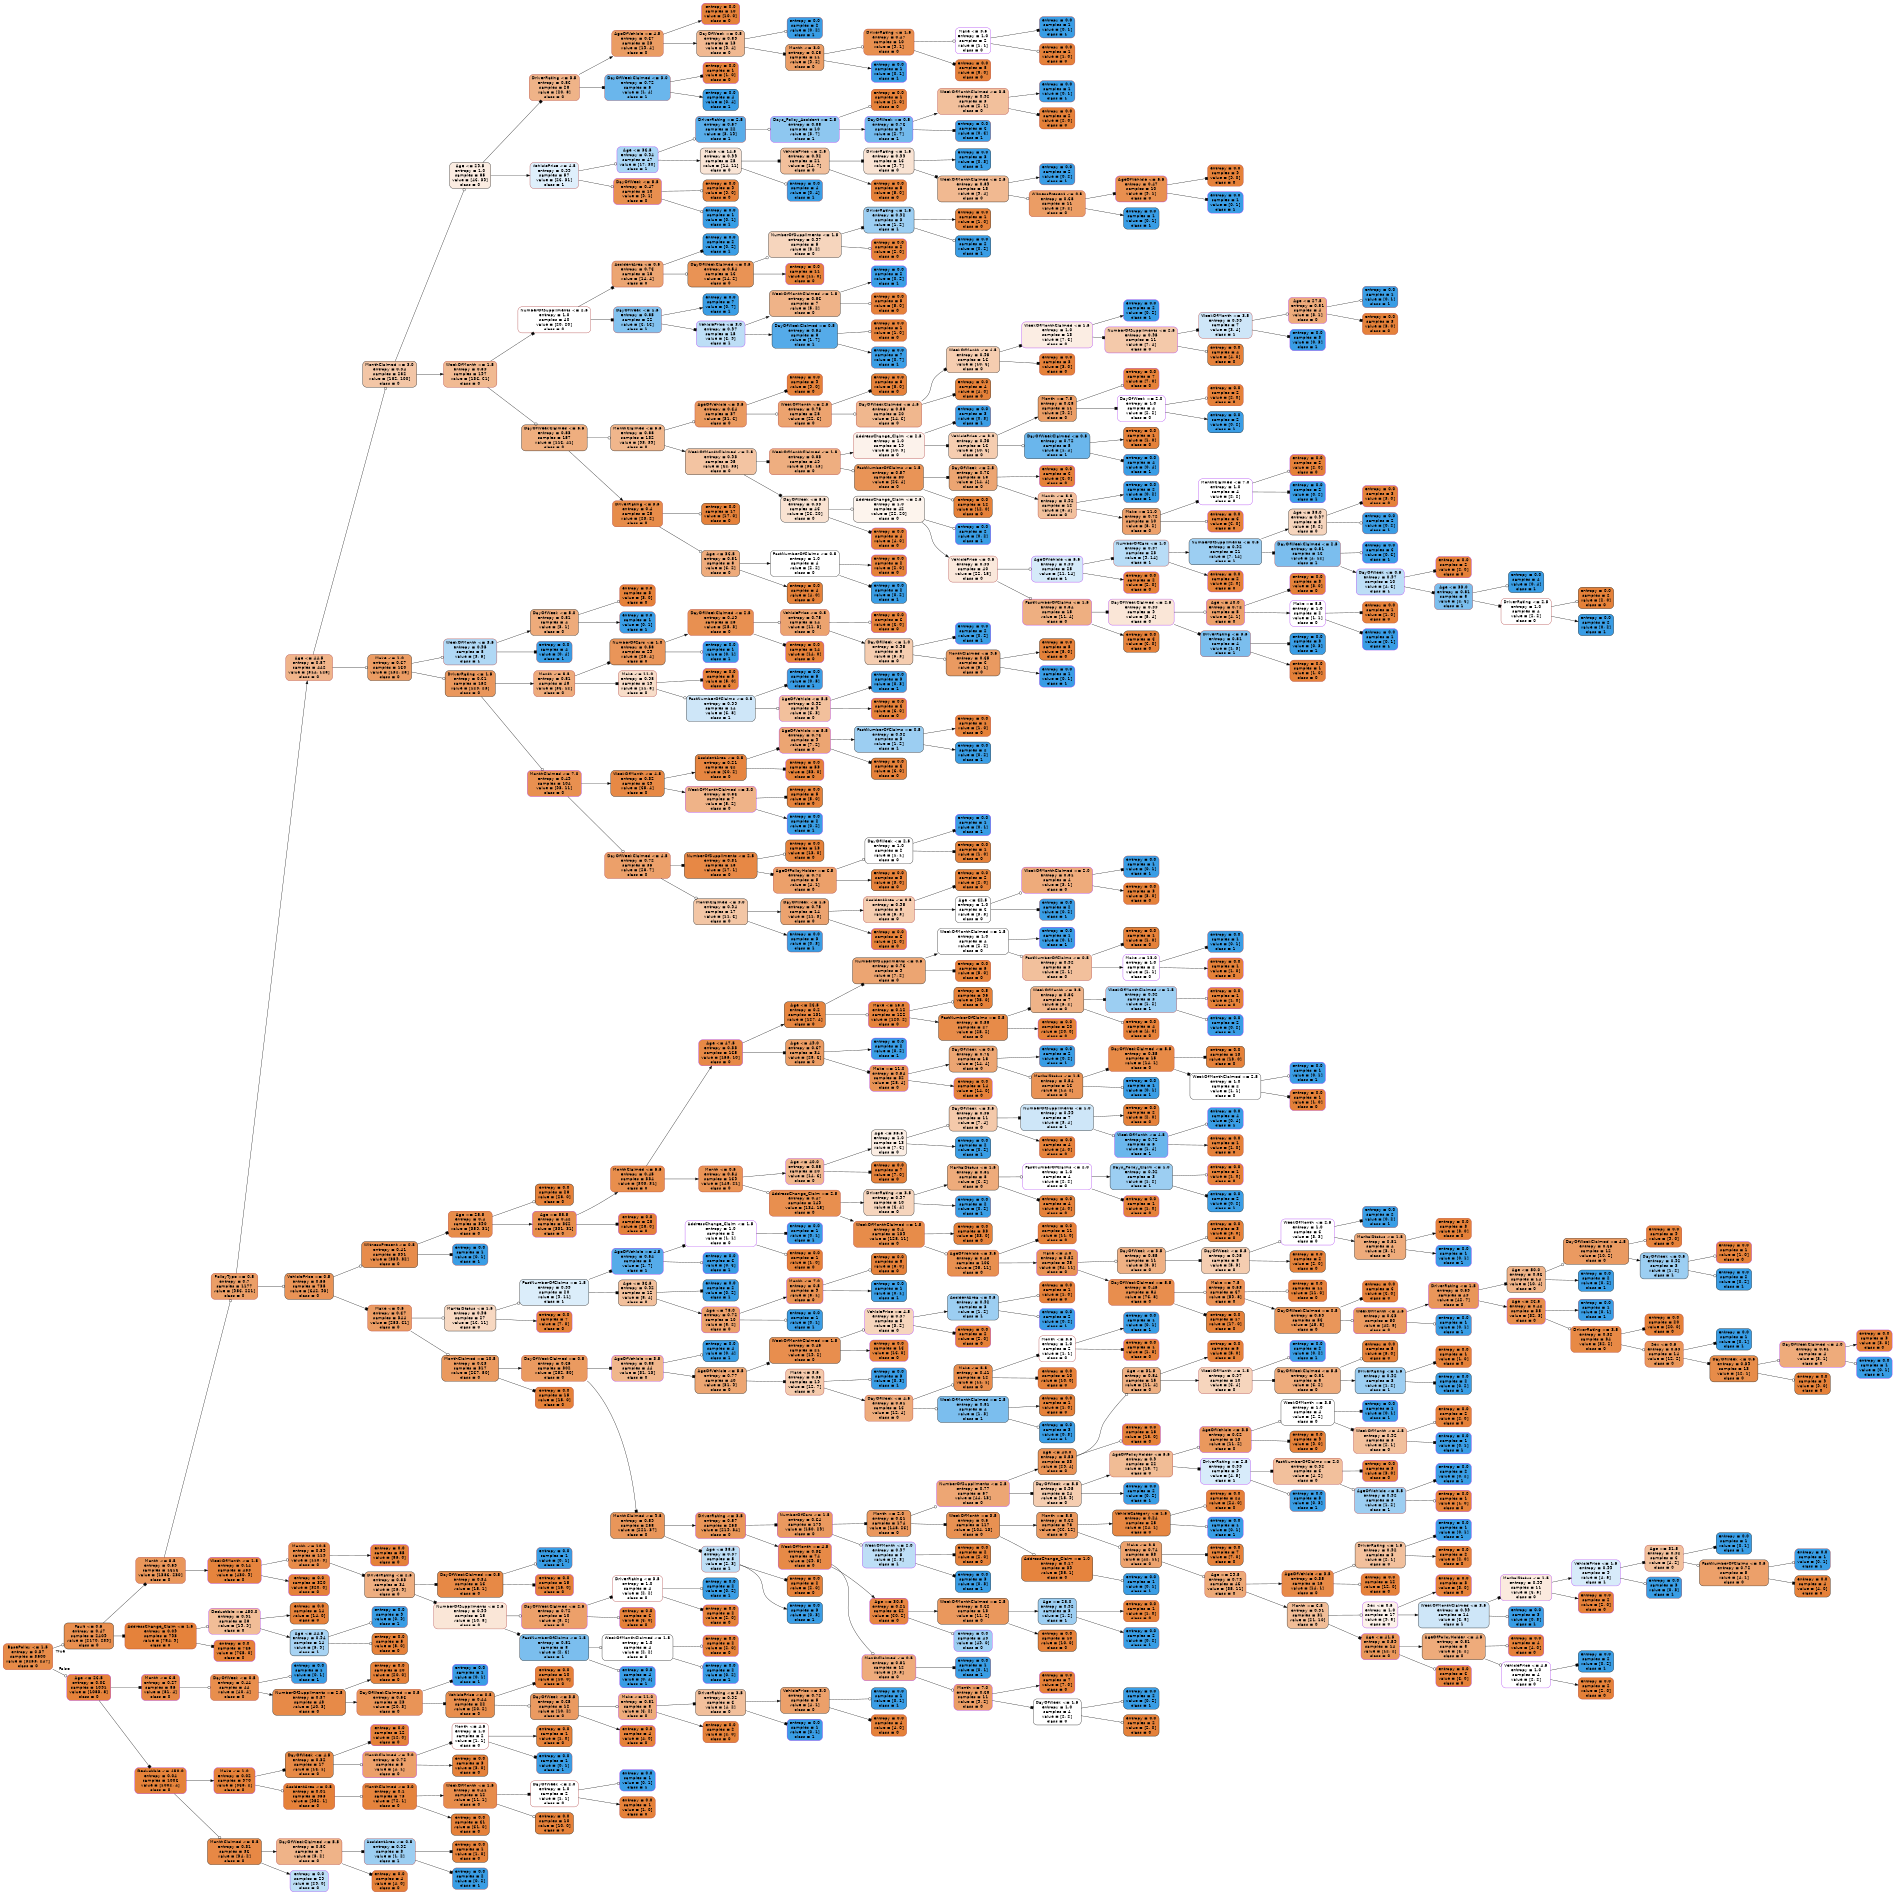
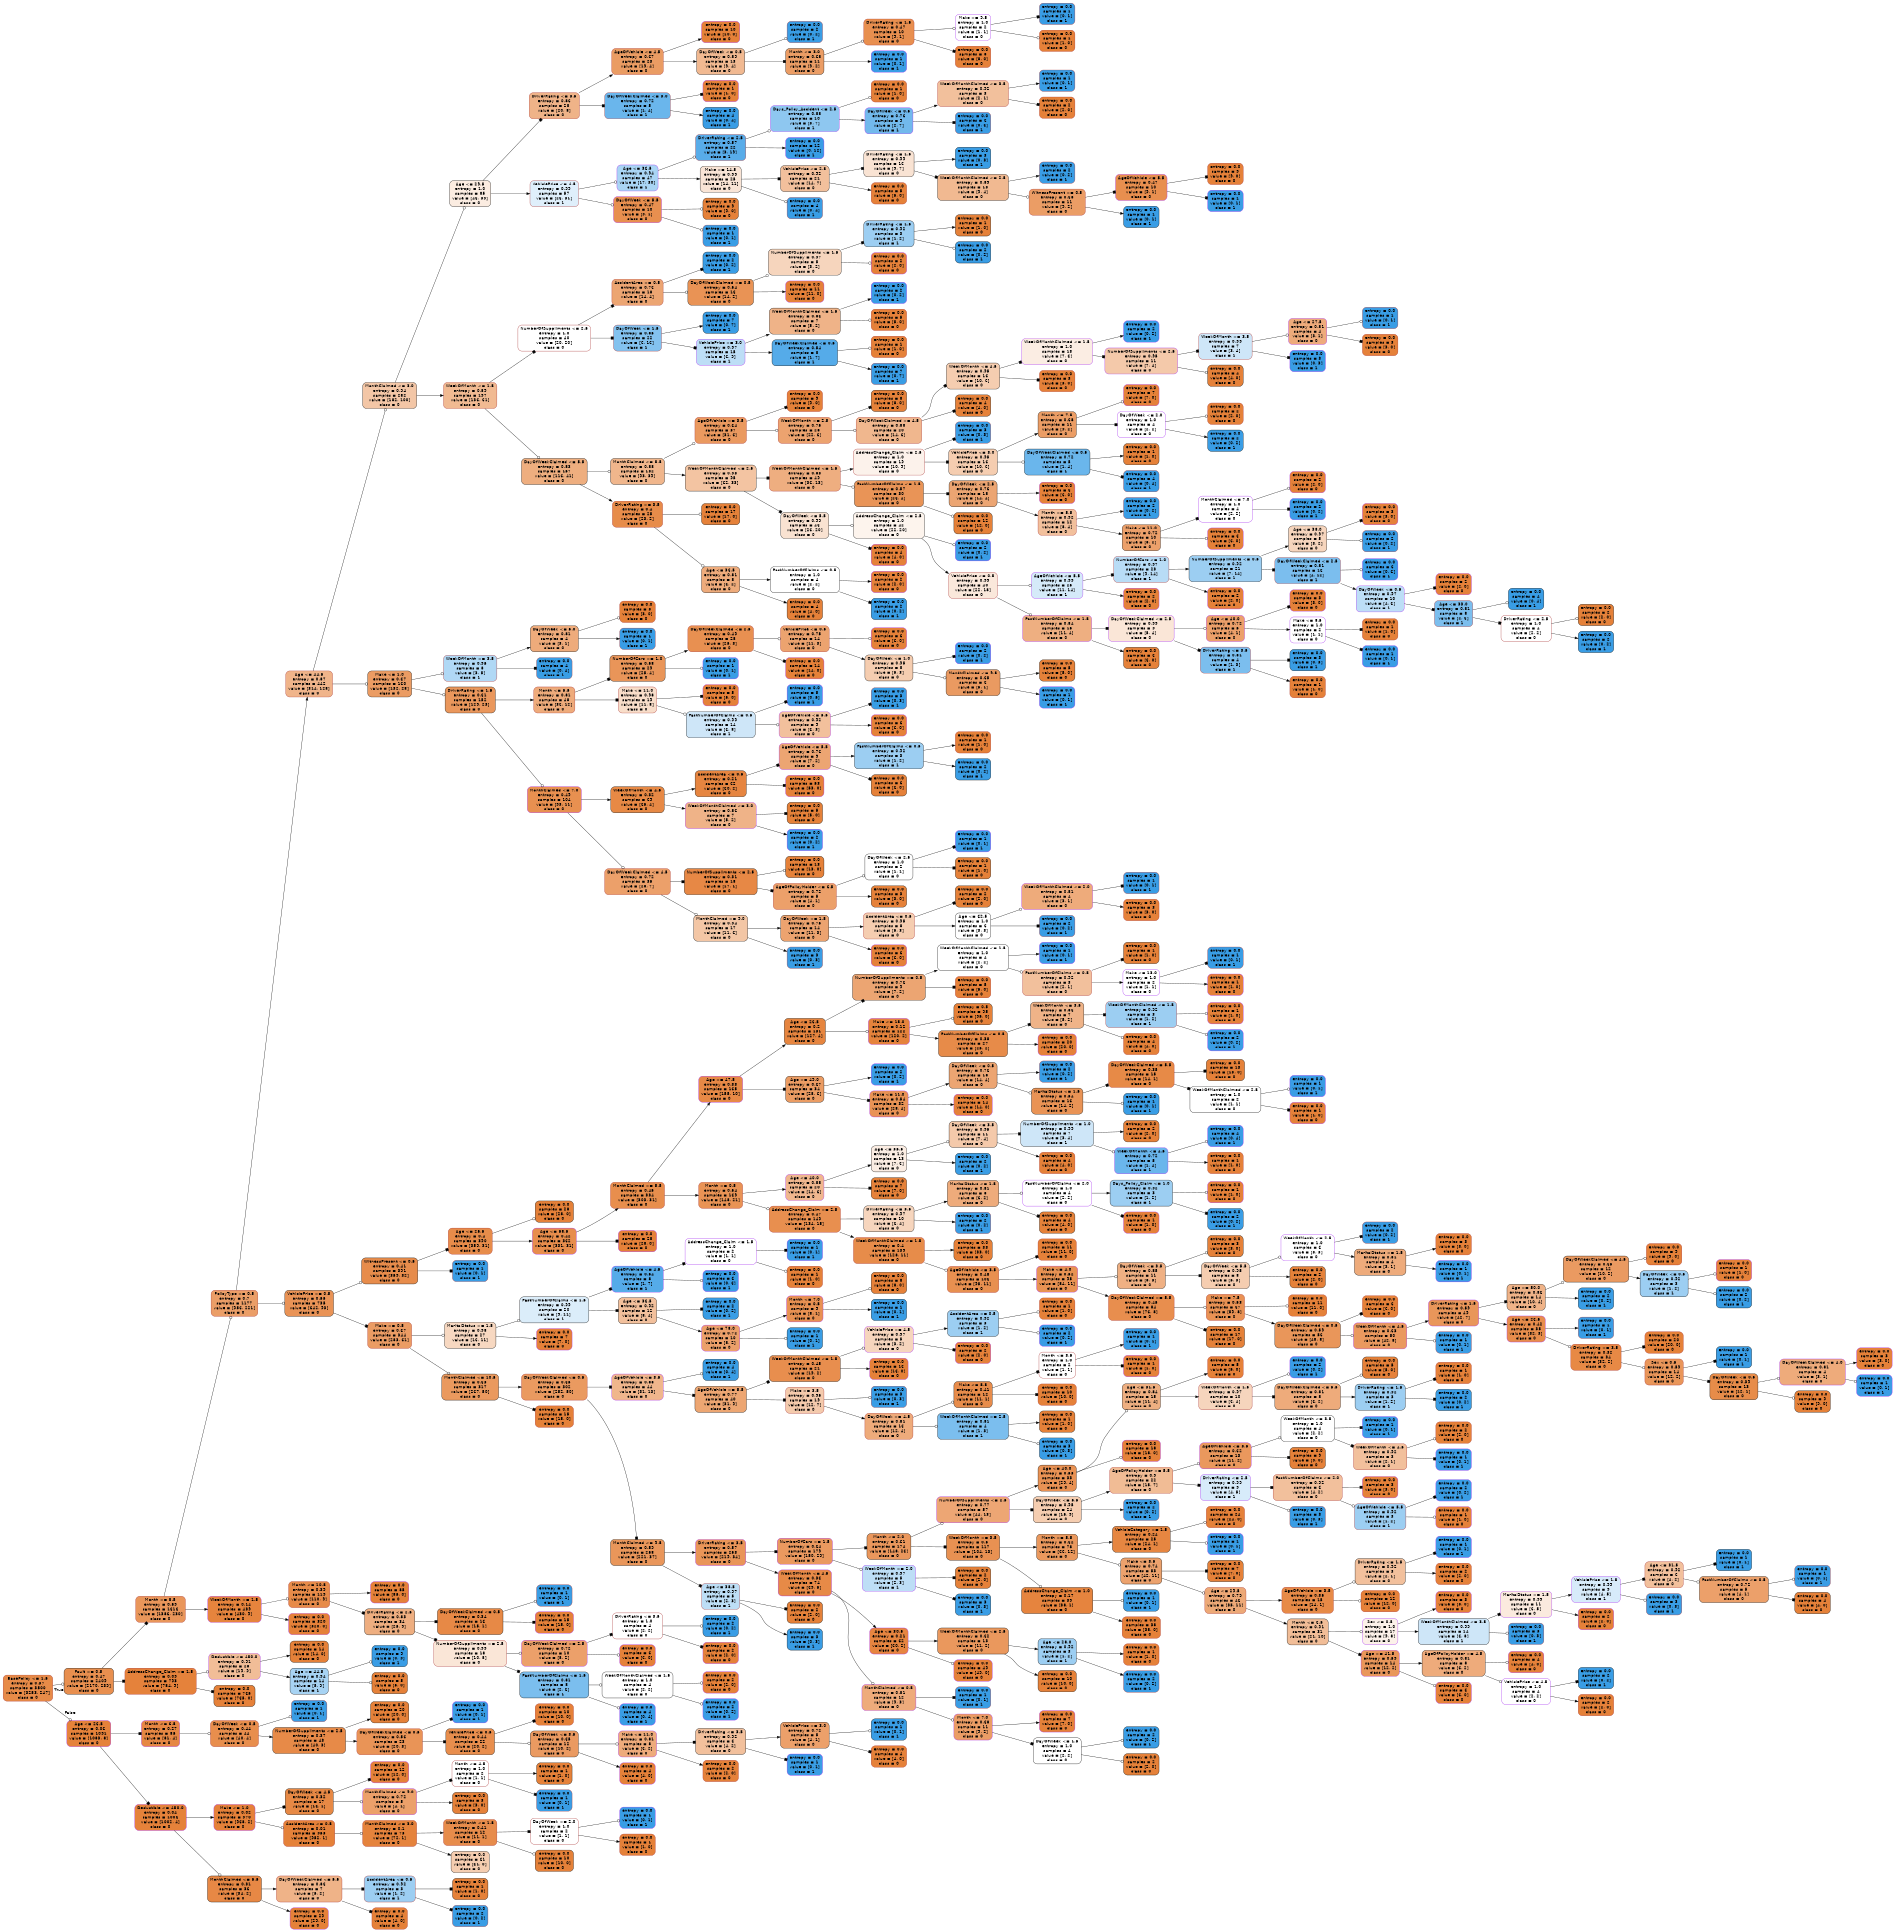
none -> (805, 148)
(805, 679) -> (805, 695)
(390, 1617) -> (390, 1656)
none -> (1141, 1628)
(973, 1641) -> (973, 1671)
(234, 1651) -> (234, 1696)
(470, 1825) -> (470, 1862)
(309, 1881) -> (309, 1918)
